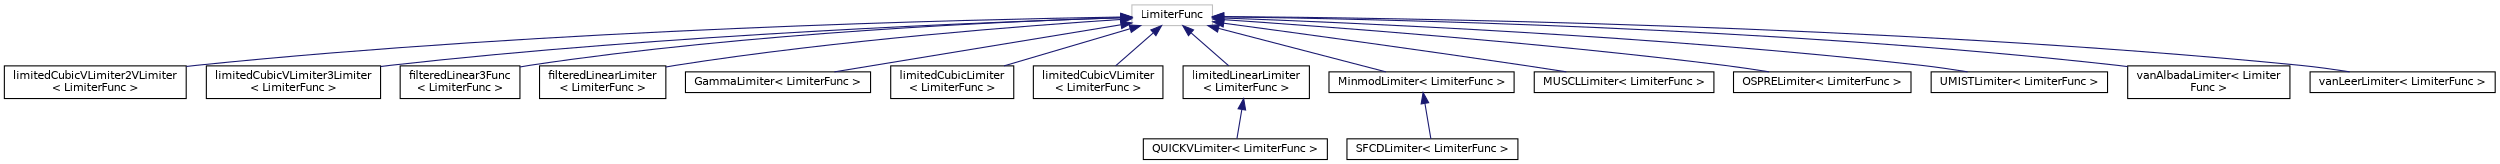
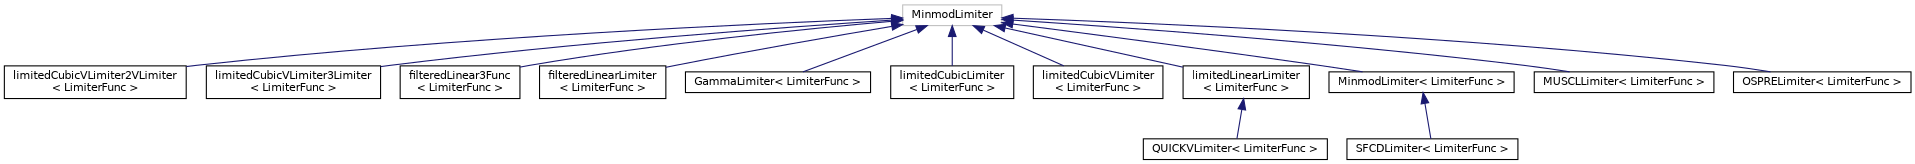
(1172, 15) -> (952, 15)
(2019, 82) -> none
(2209, 82) -> none
(2403, 82) -> none
